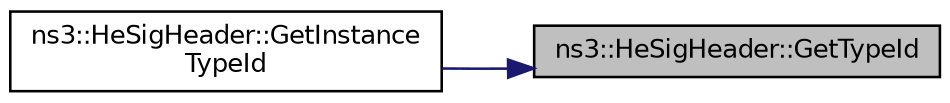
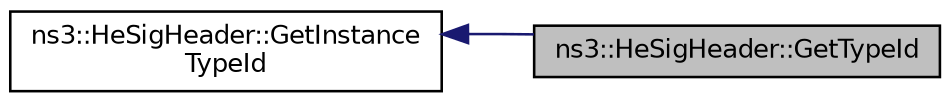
(475, 69) -> (501, 34)
